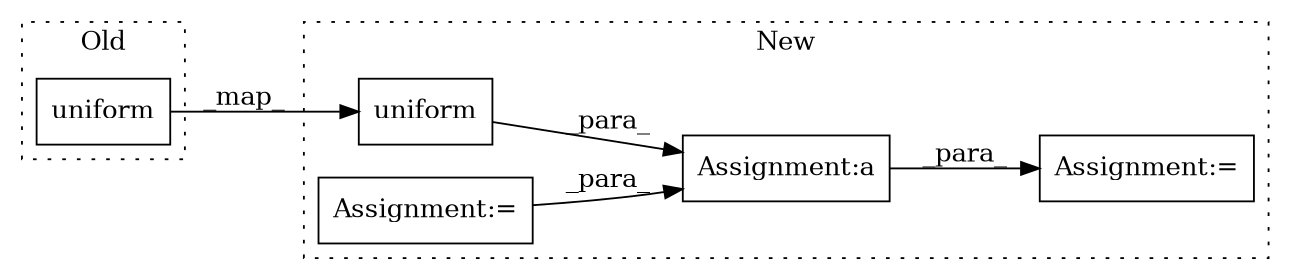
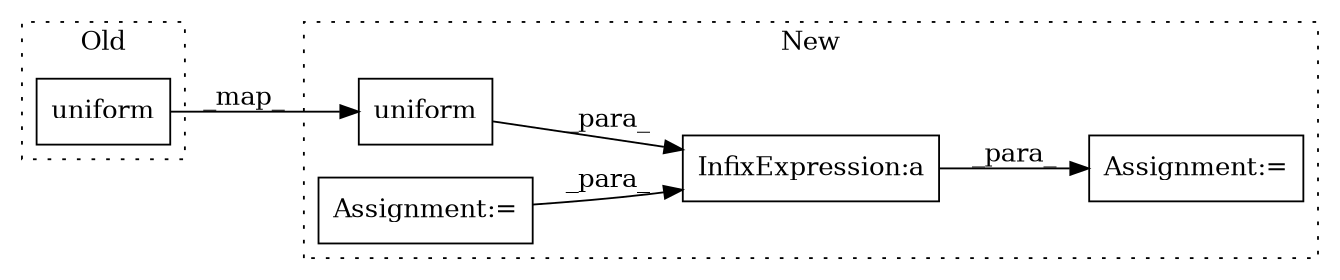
(786, 168) -> (811, 168)
